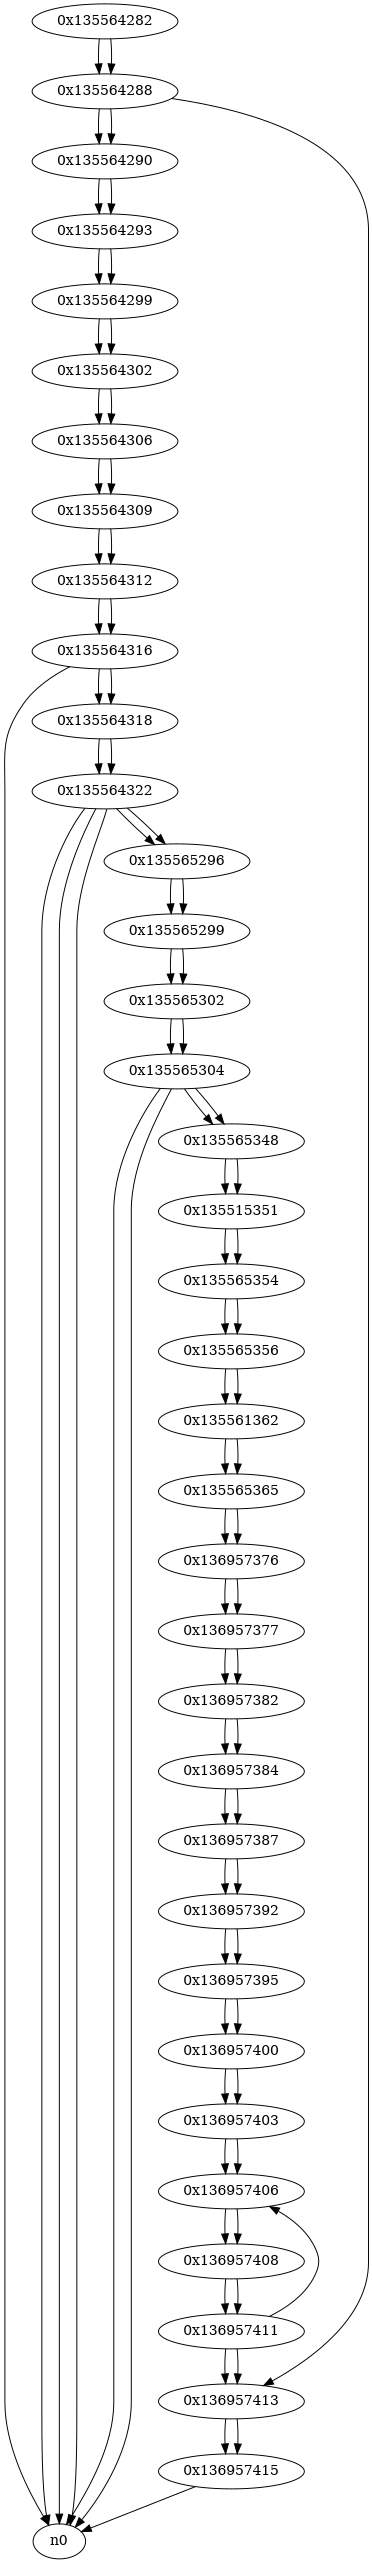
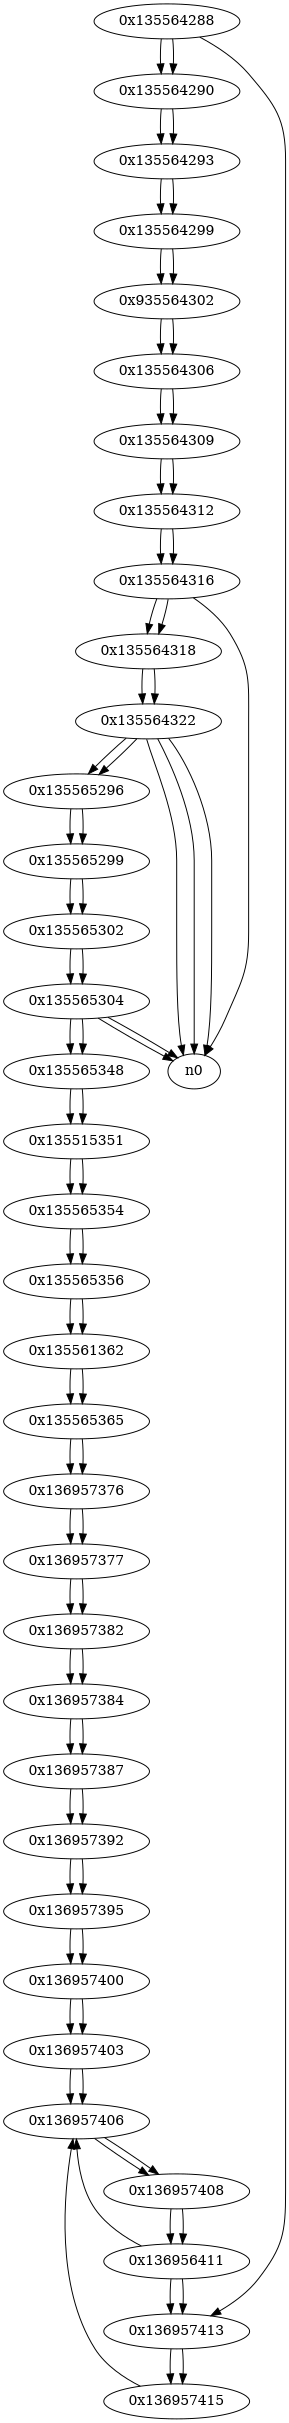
(105, 21) -> none
(105, 371) -> (167, 301)
(231, 2331) -> (177, 2261)
(143, 2507) -> (70, 2281)
